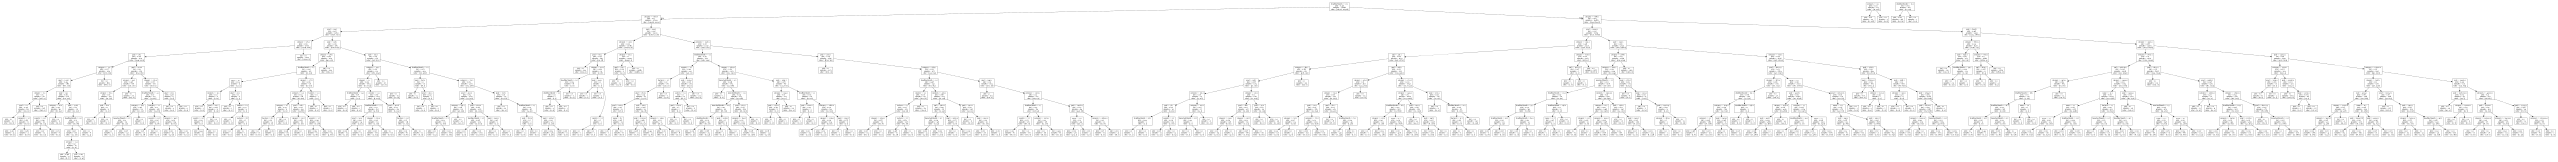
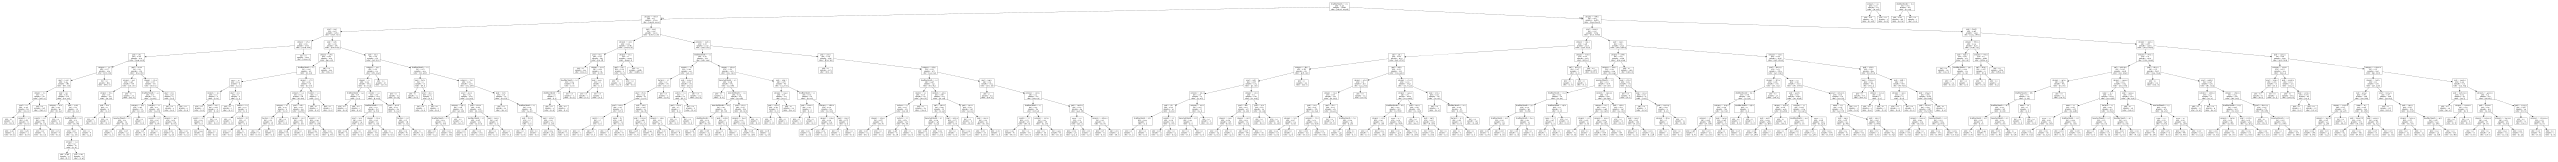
(605, 102) -> (608, 114)
